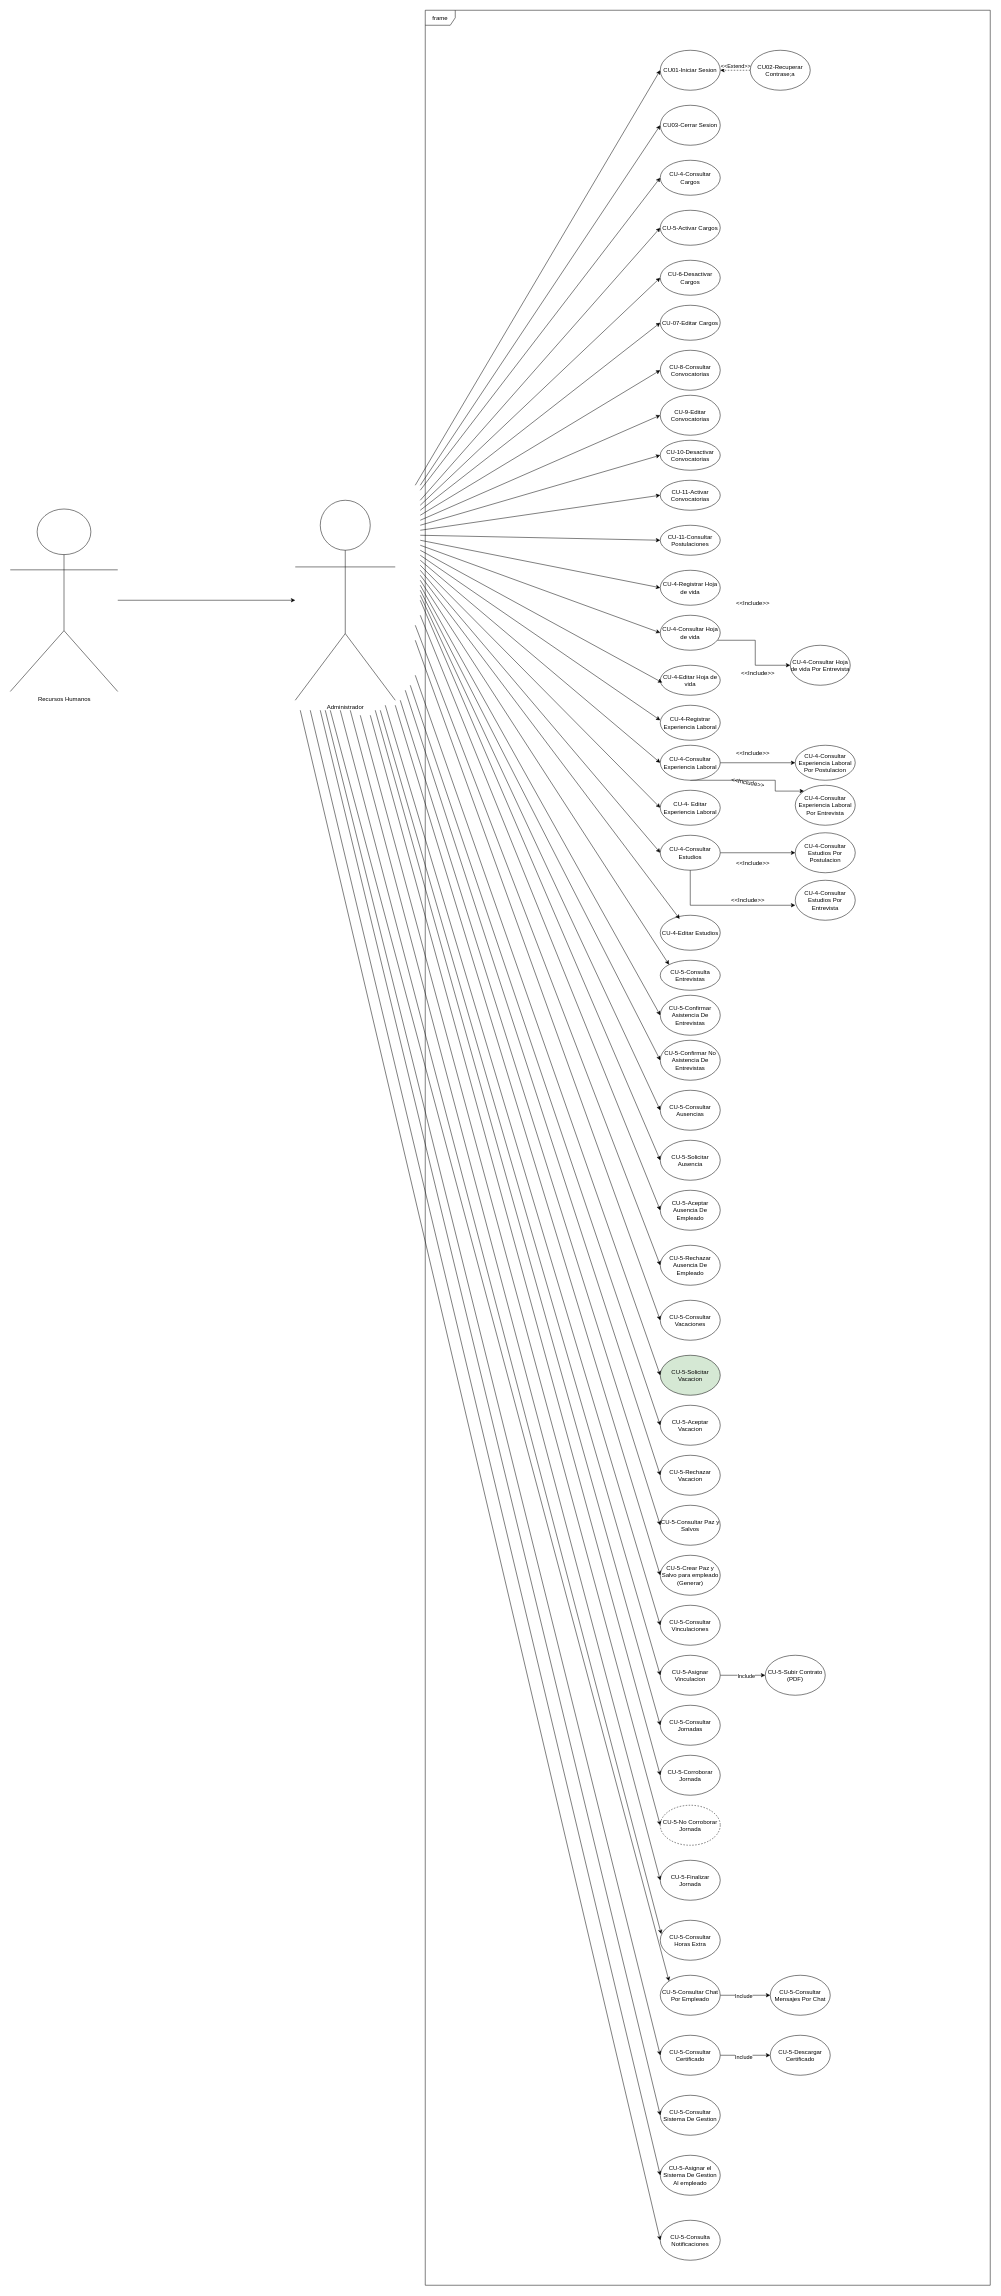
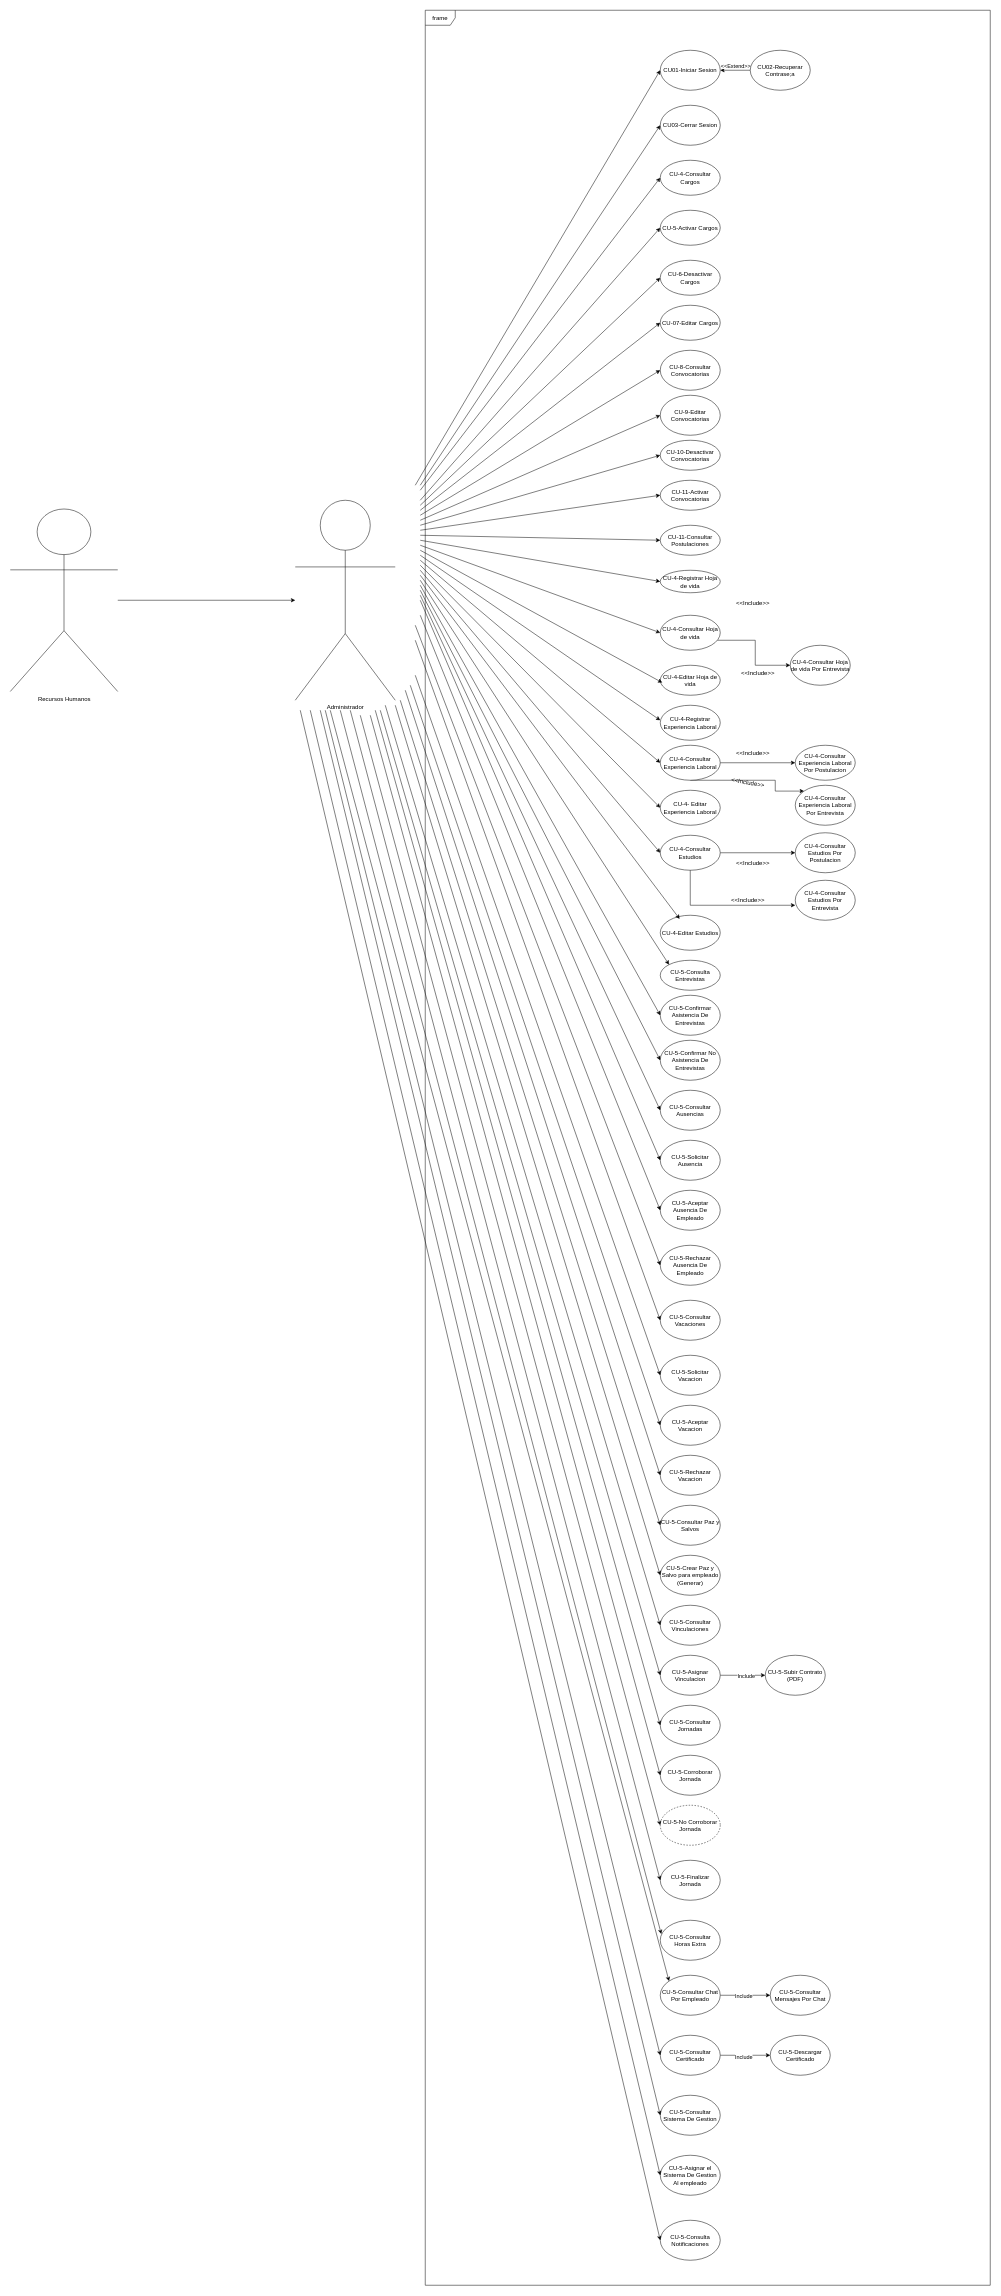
(737, 70) -> (737, 70)
(690, 588) -> (690, 582)
(690, 1375) -> (690, 1375)
